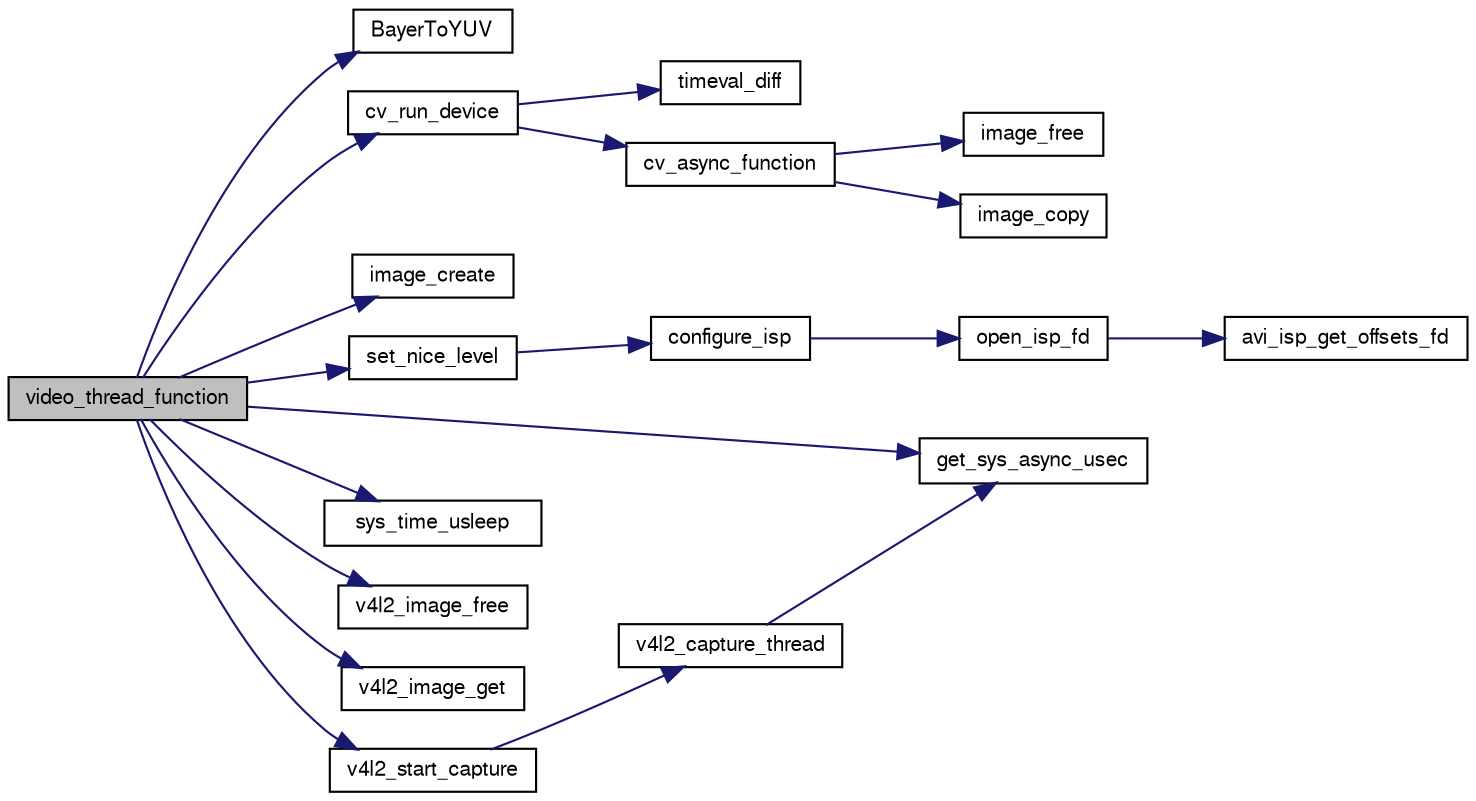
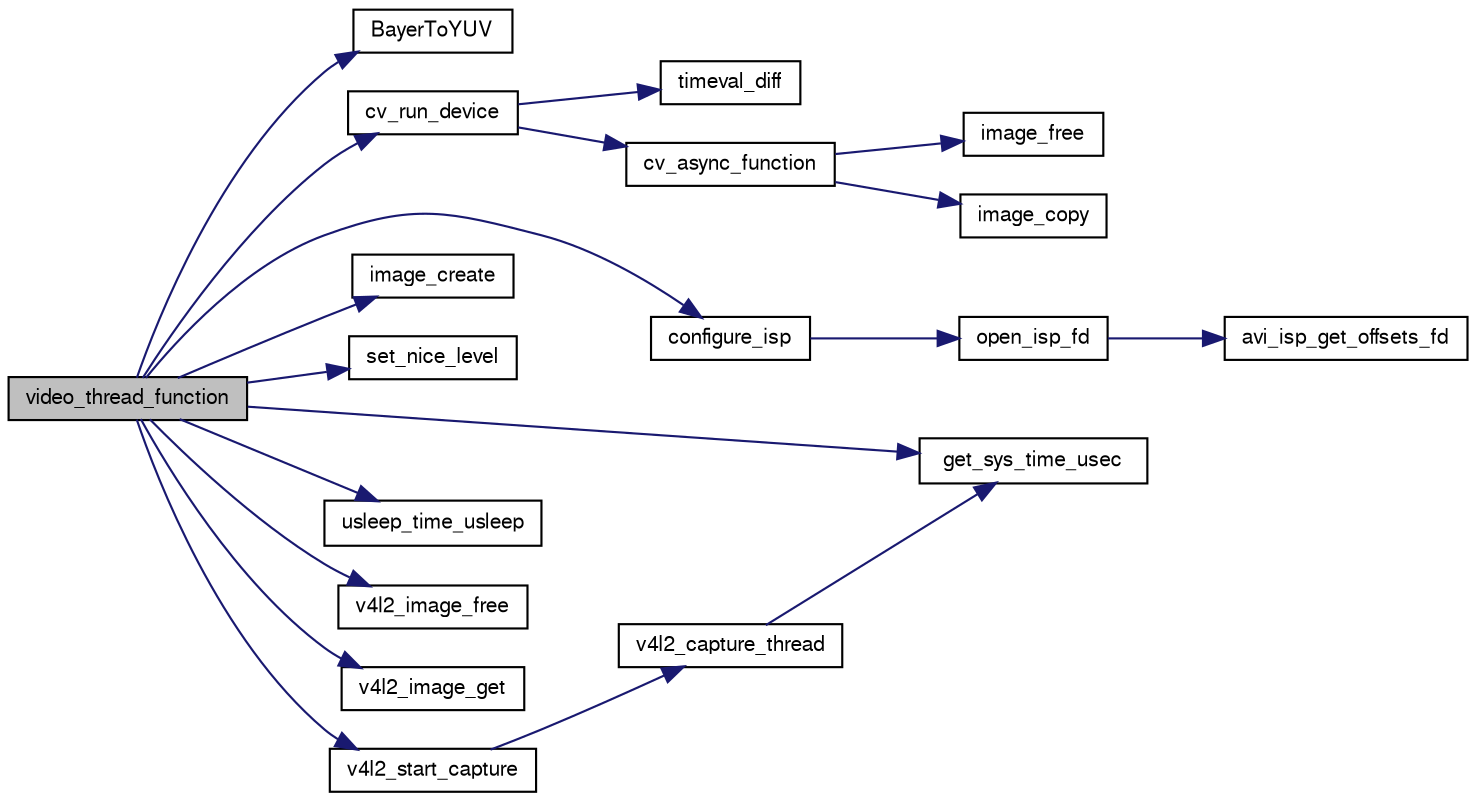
(572, 349) -> (397, 216)
(1033, 461) -> (1033, 461)
(433, 523) -> (433, 523)
